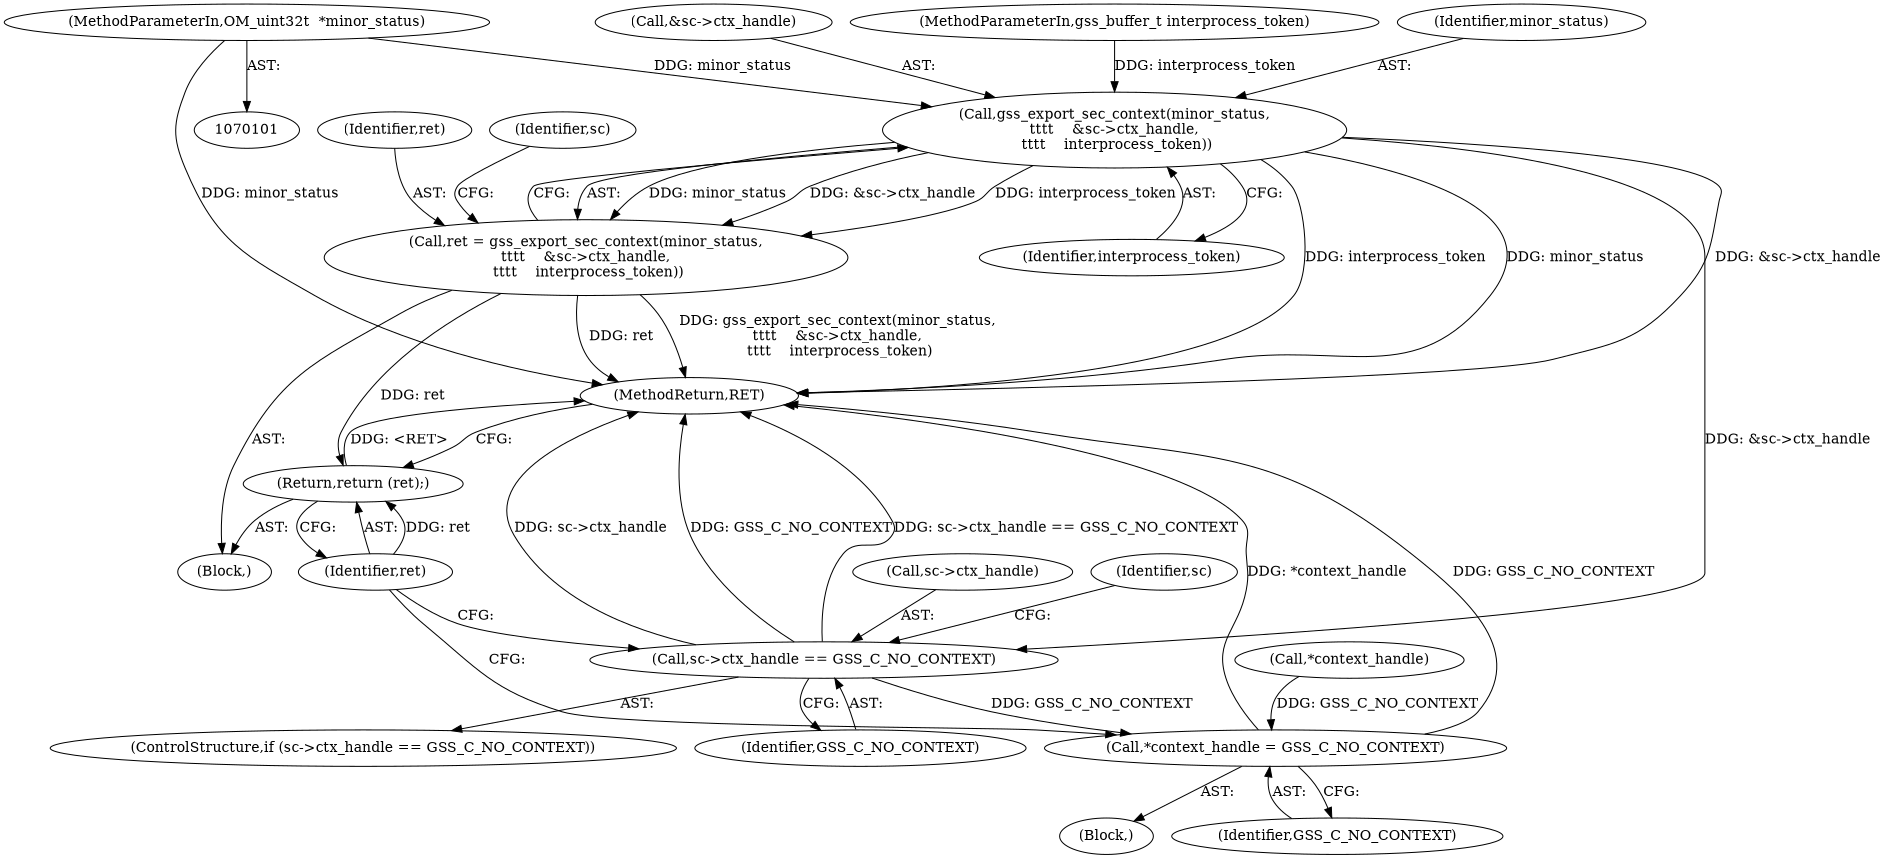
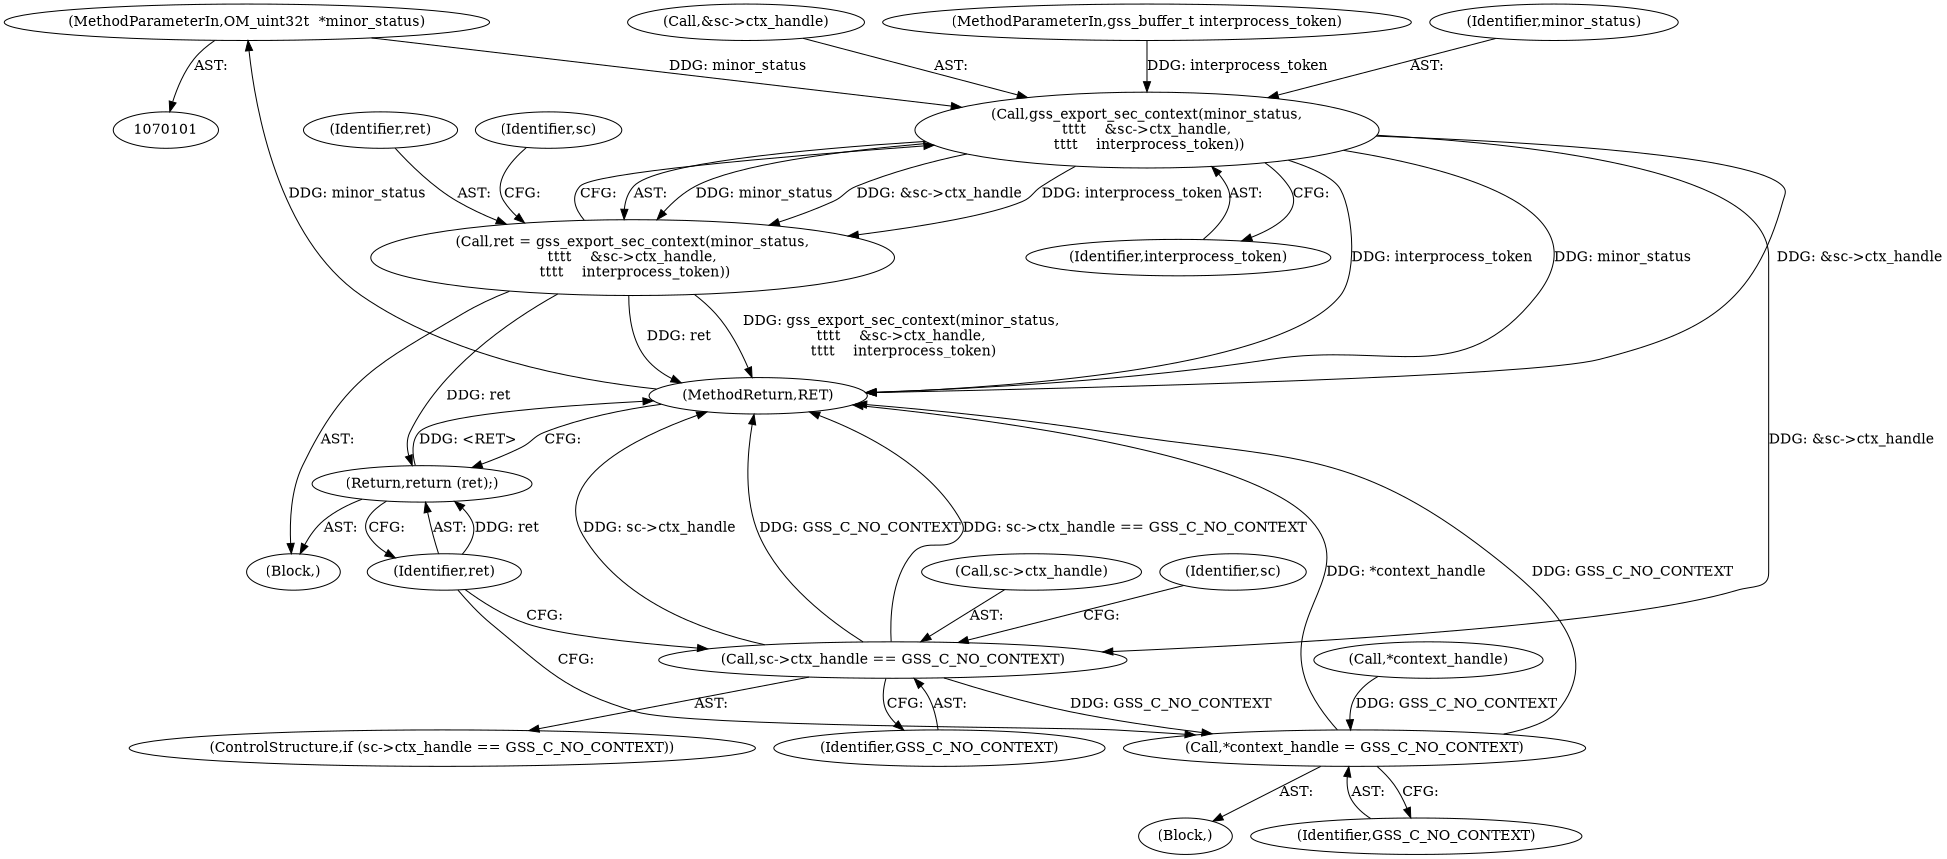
(298, 286) -> (377, 305)
